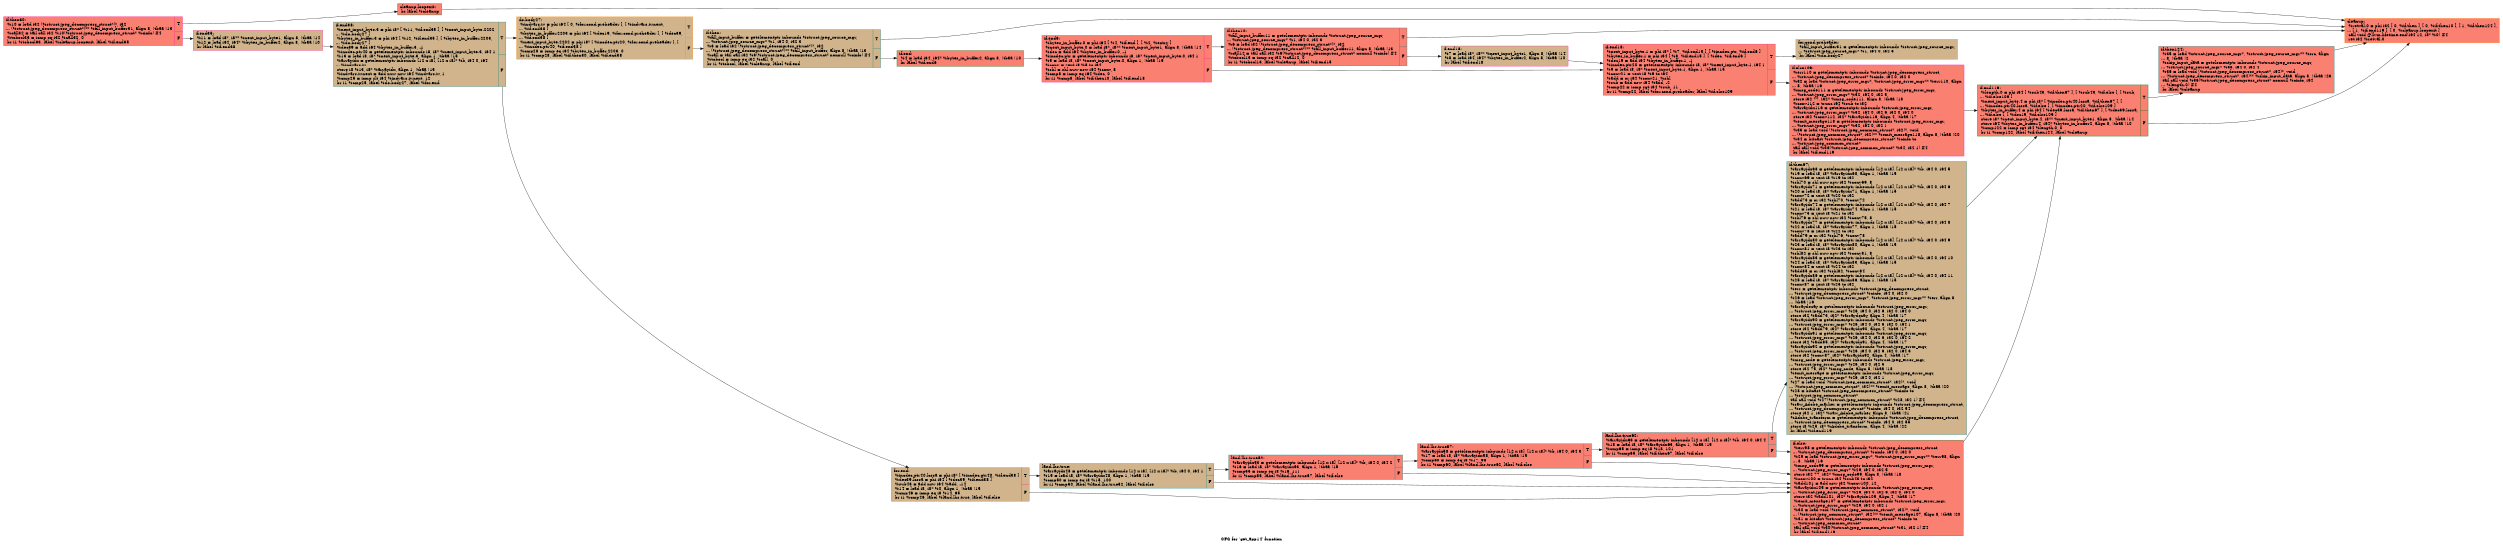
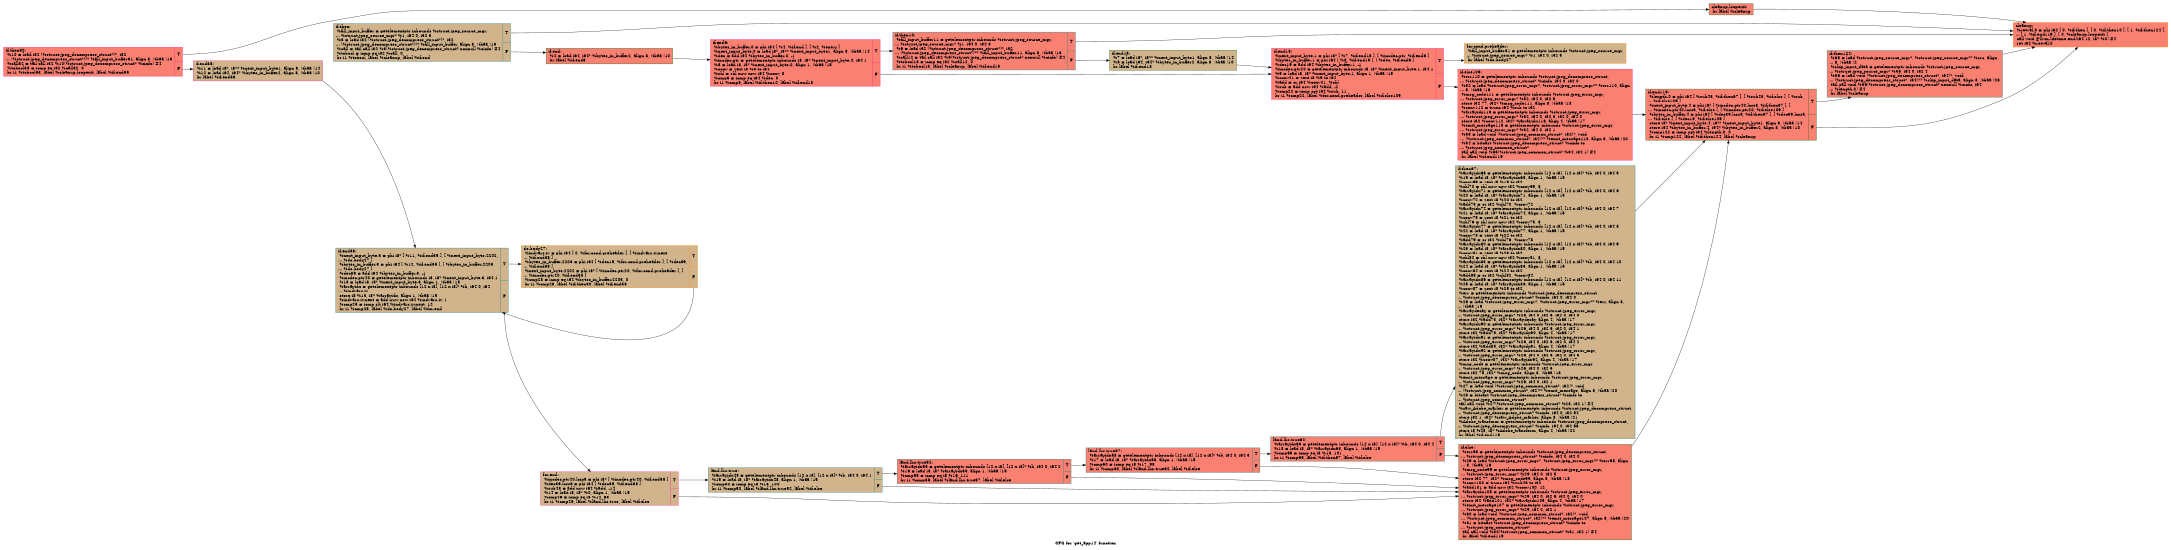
(697, 49) -> (612, 339)
(1505, 56) -> (1173, 60)
